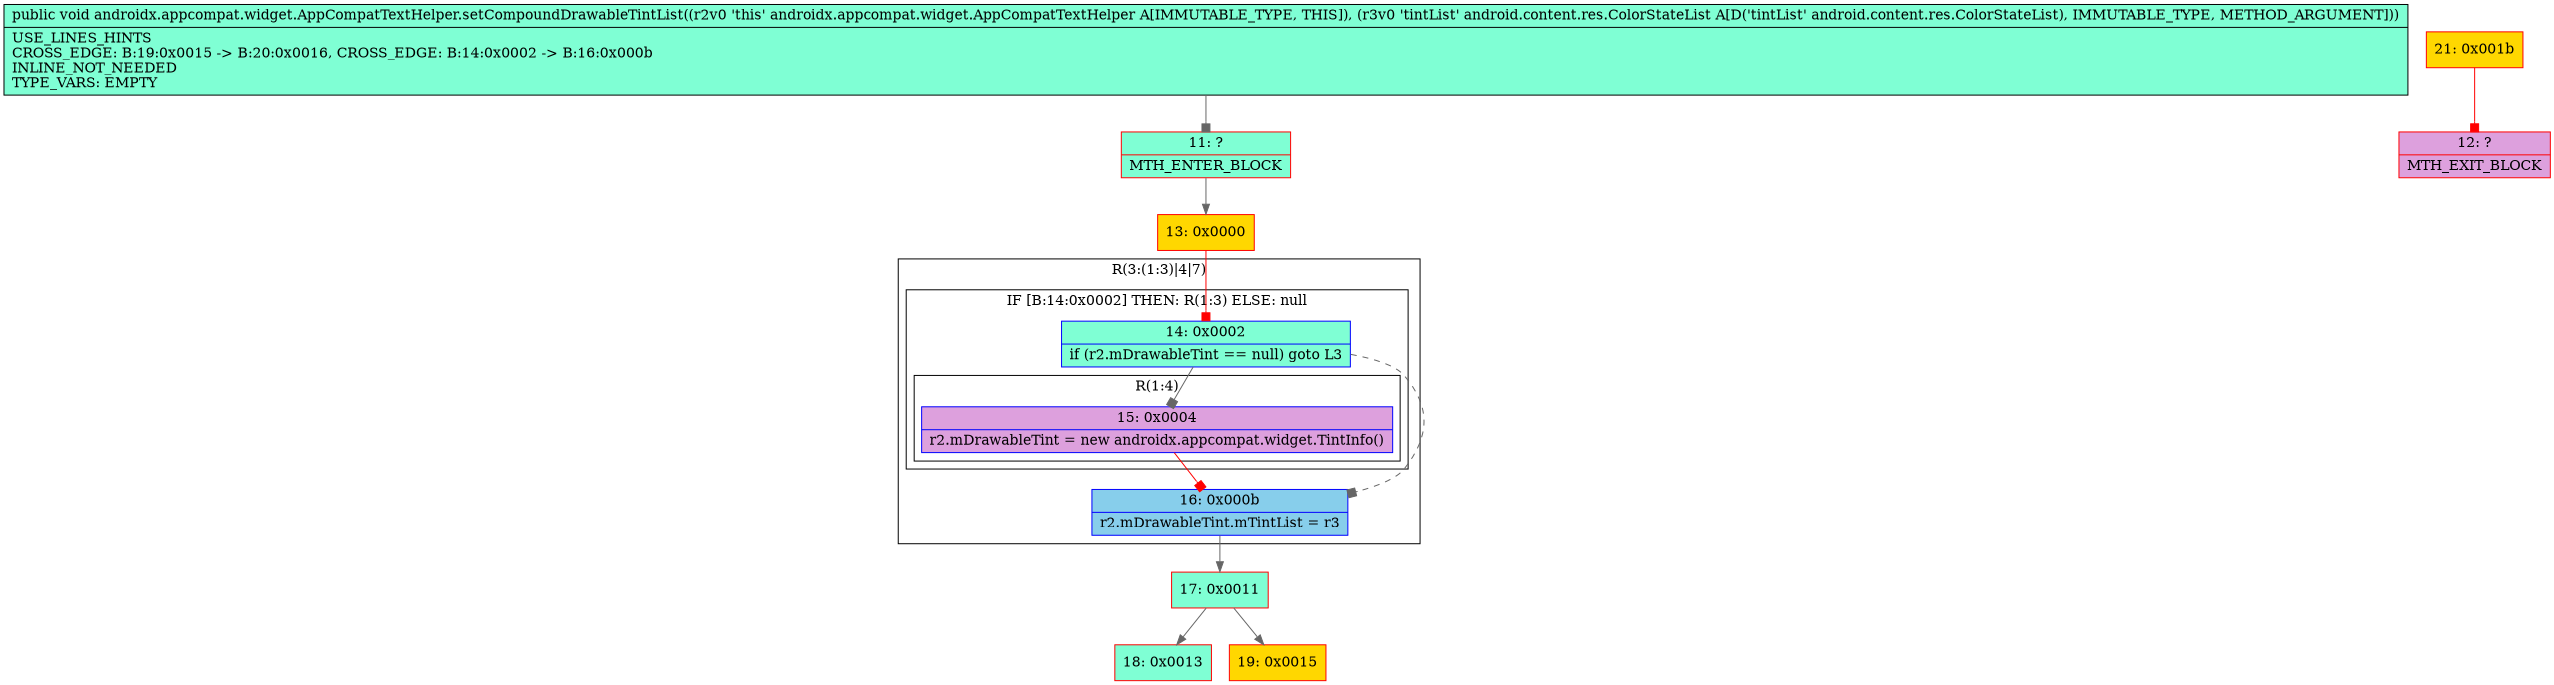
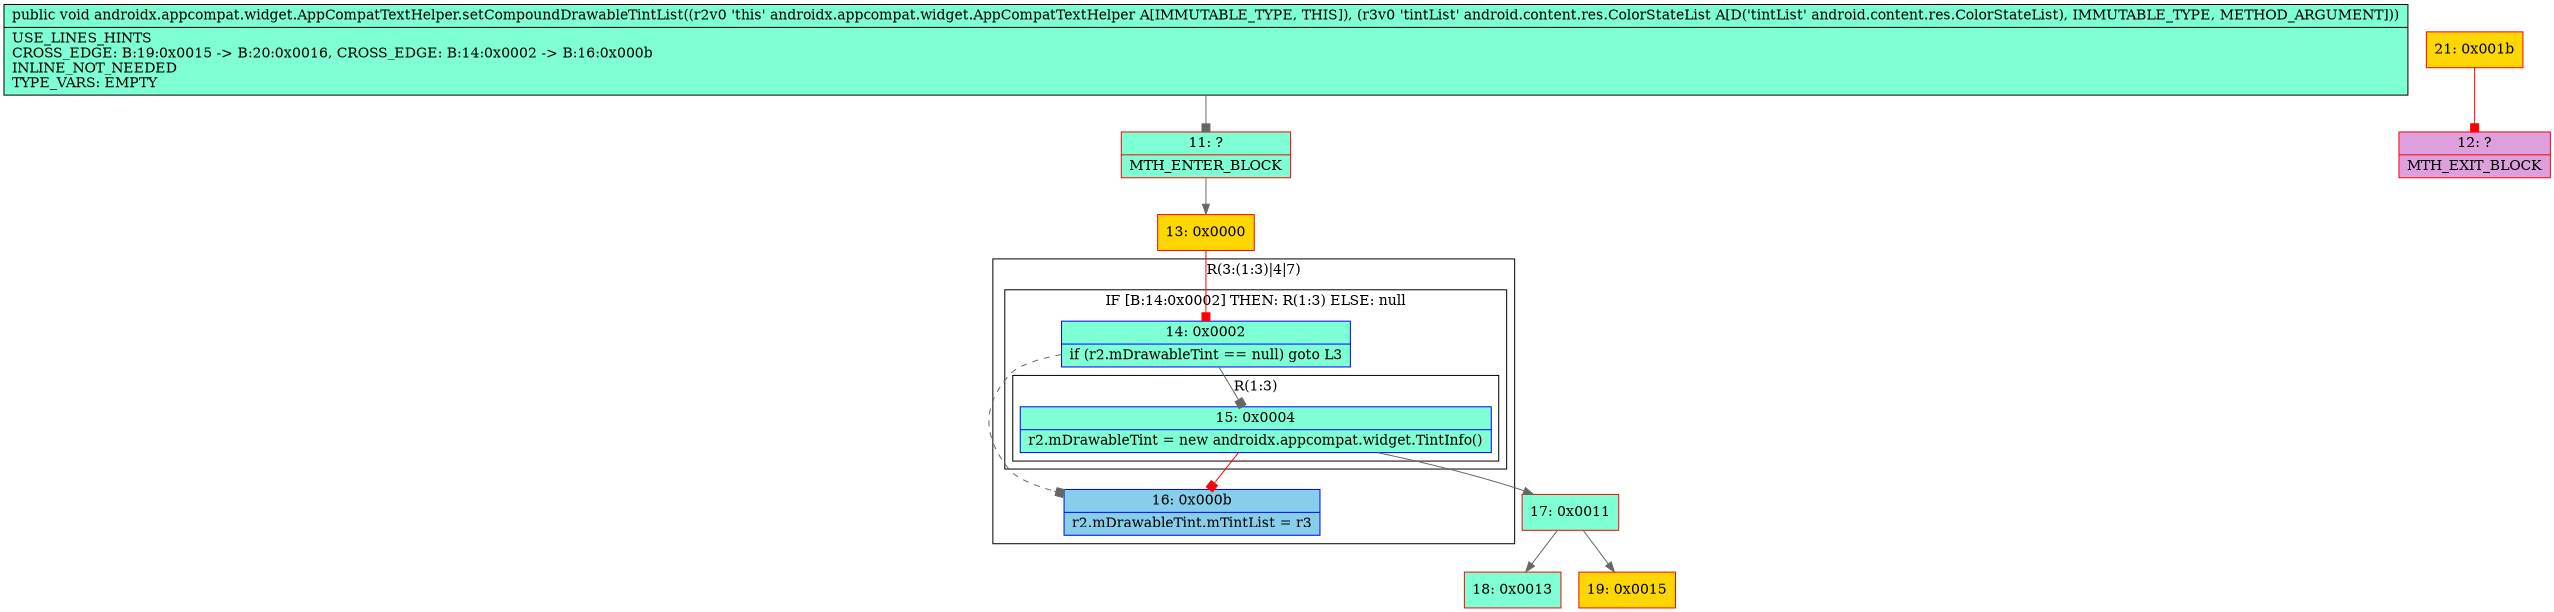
(1157, 387) -> (1256, 387)
(1157, 430) -> (1256, 430)
(1220, 550) -> (1473, 475)
